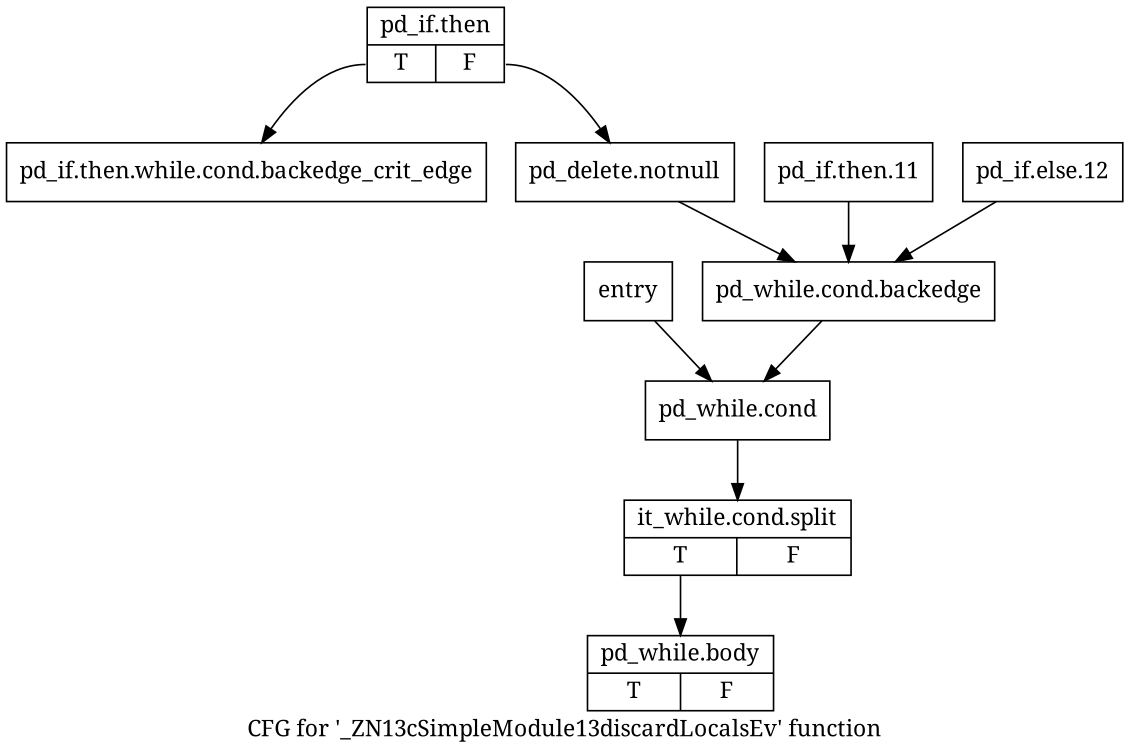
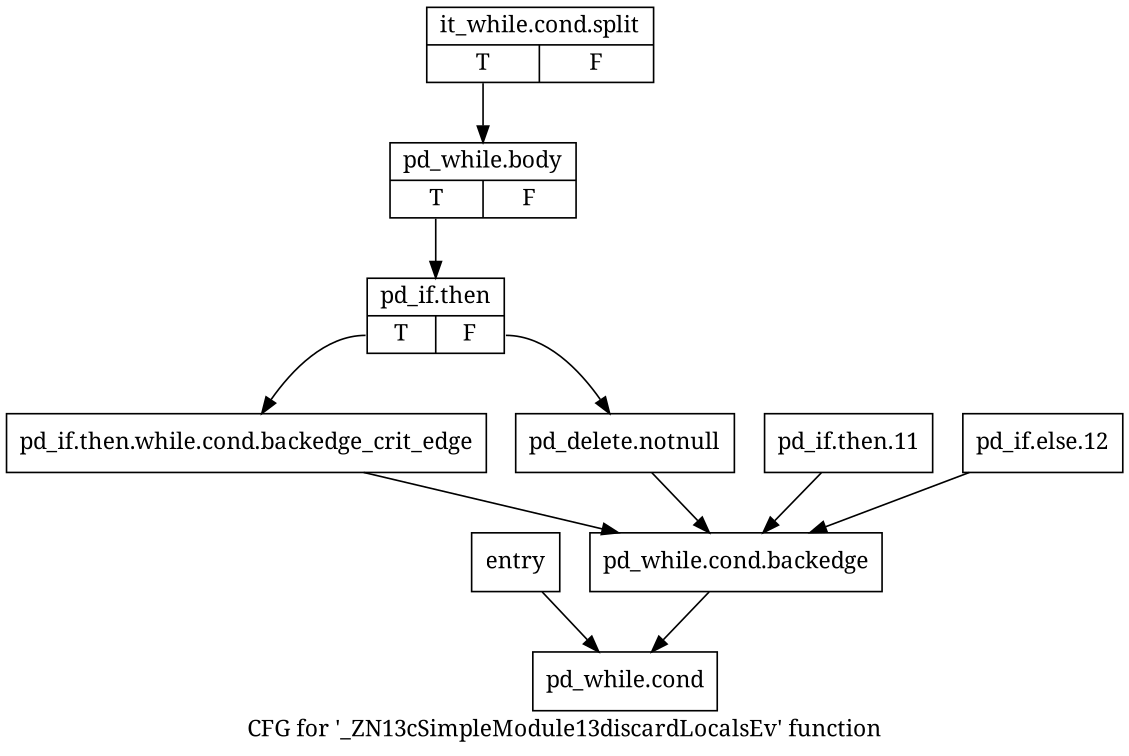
none -> (436, 240)
(738, 462) -> none
none -> (483, 501)
